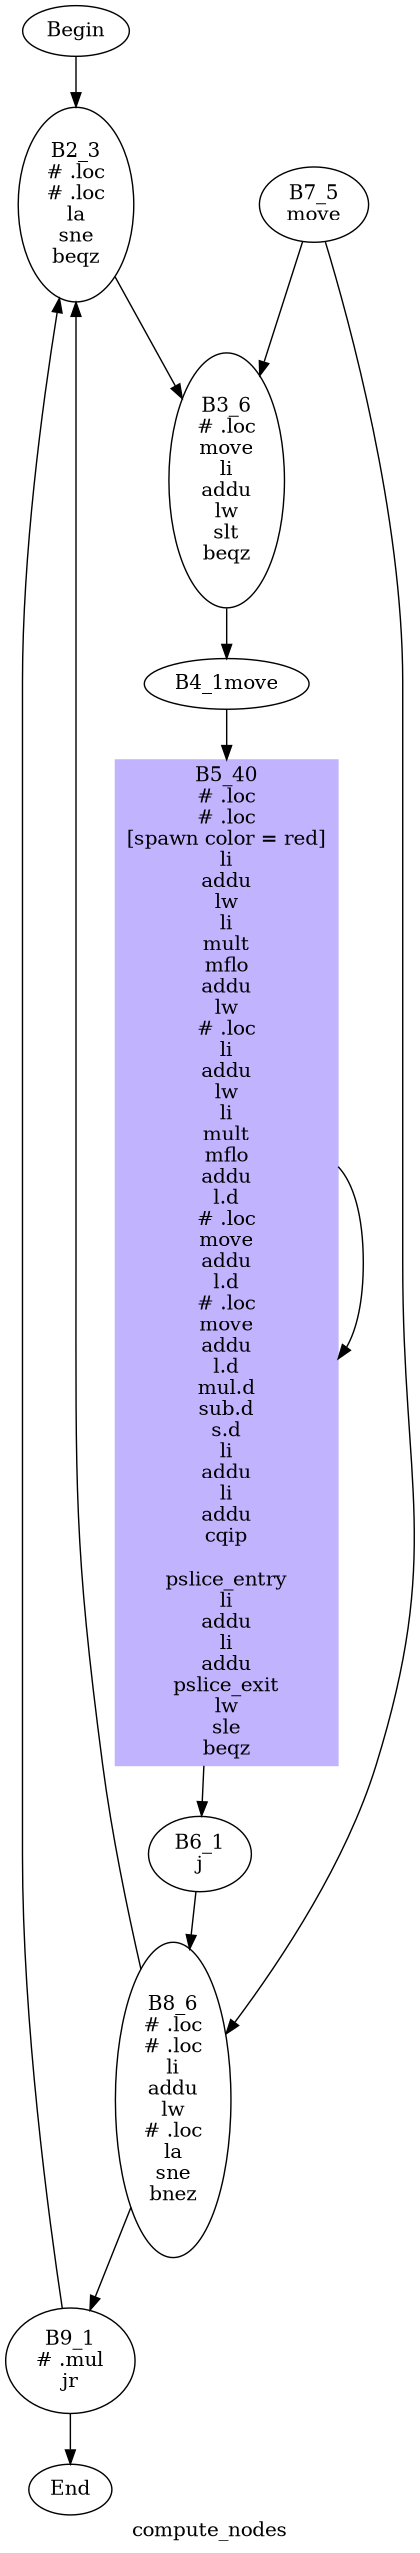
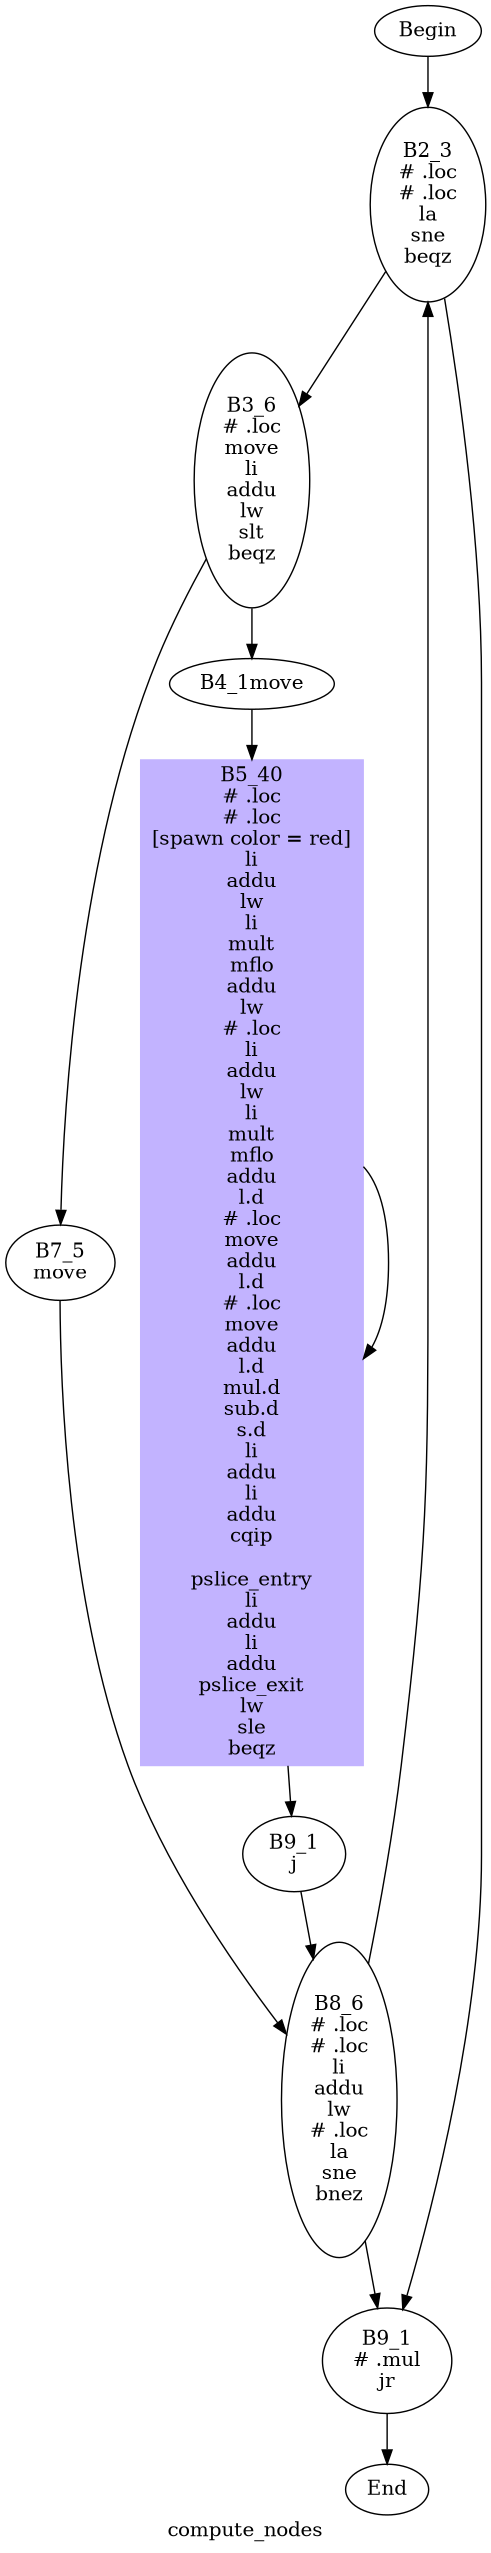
(283, 302) -> (96, 875)
(22, 1311) -> (481, 1300)
(200, 1854) -> (294, 1854)
